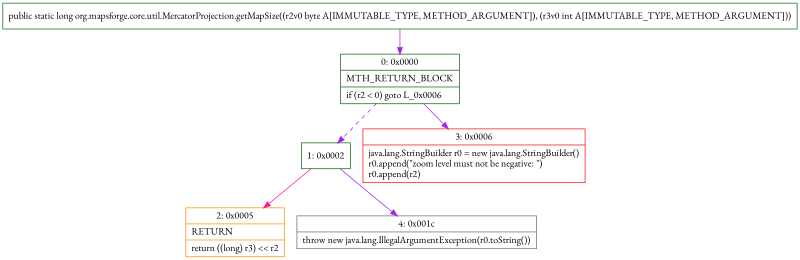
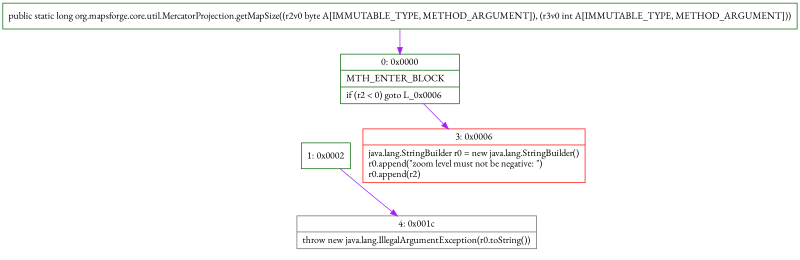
(400, 78) -> (396, 78)
(360, 121) -> none
(235, 232) -> none
